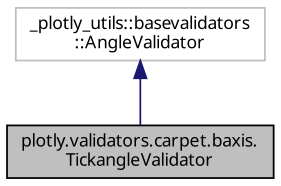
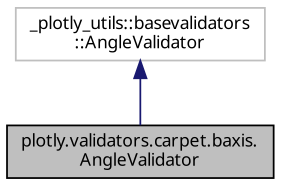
(140, 152) -> (140, 152)
